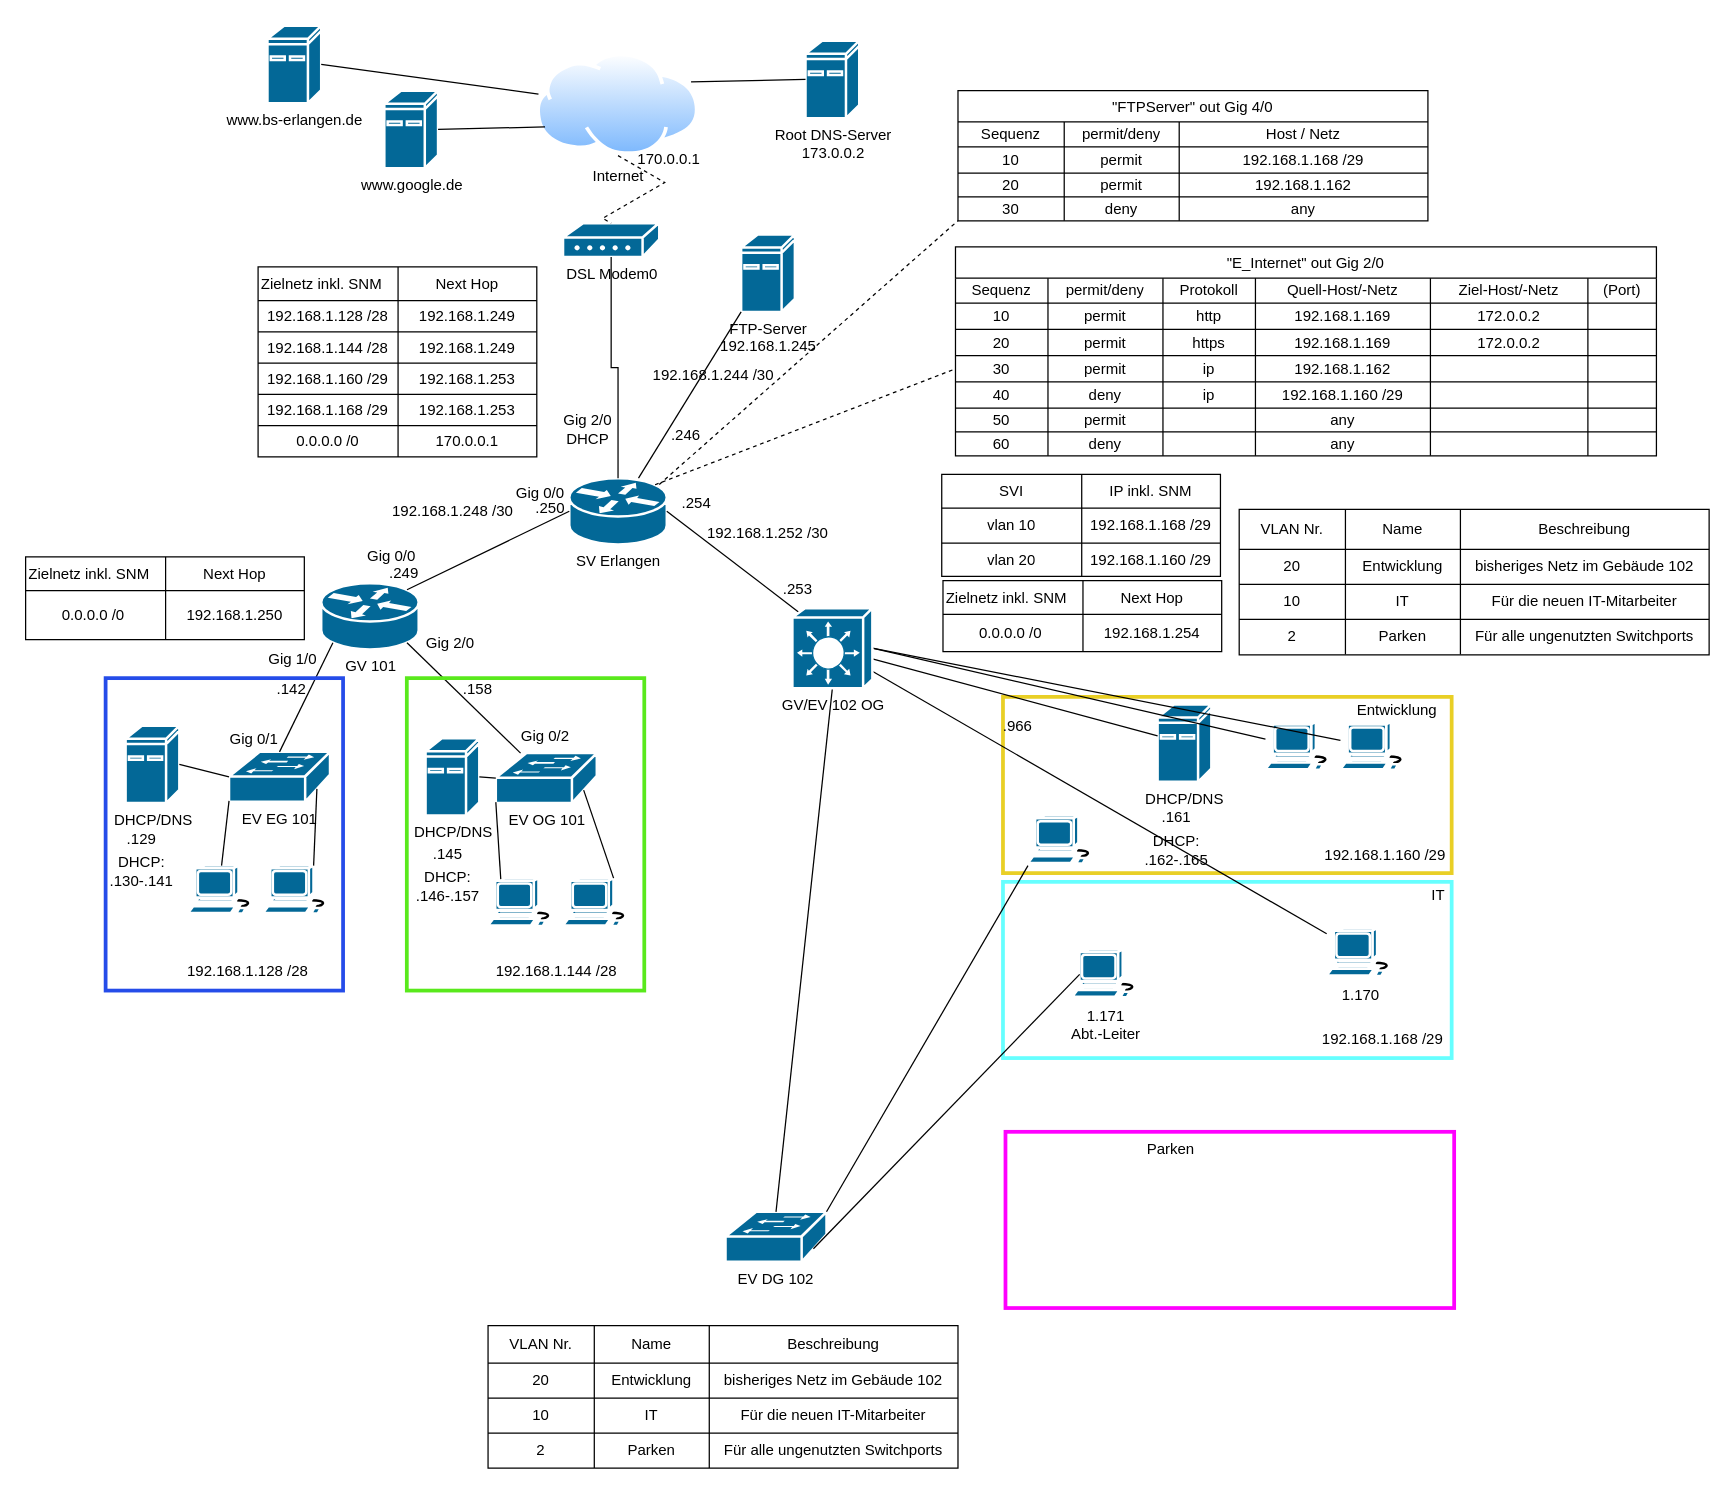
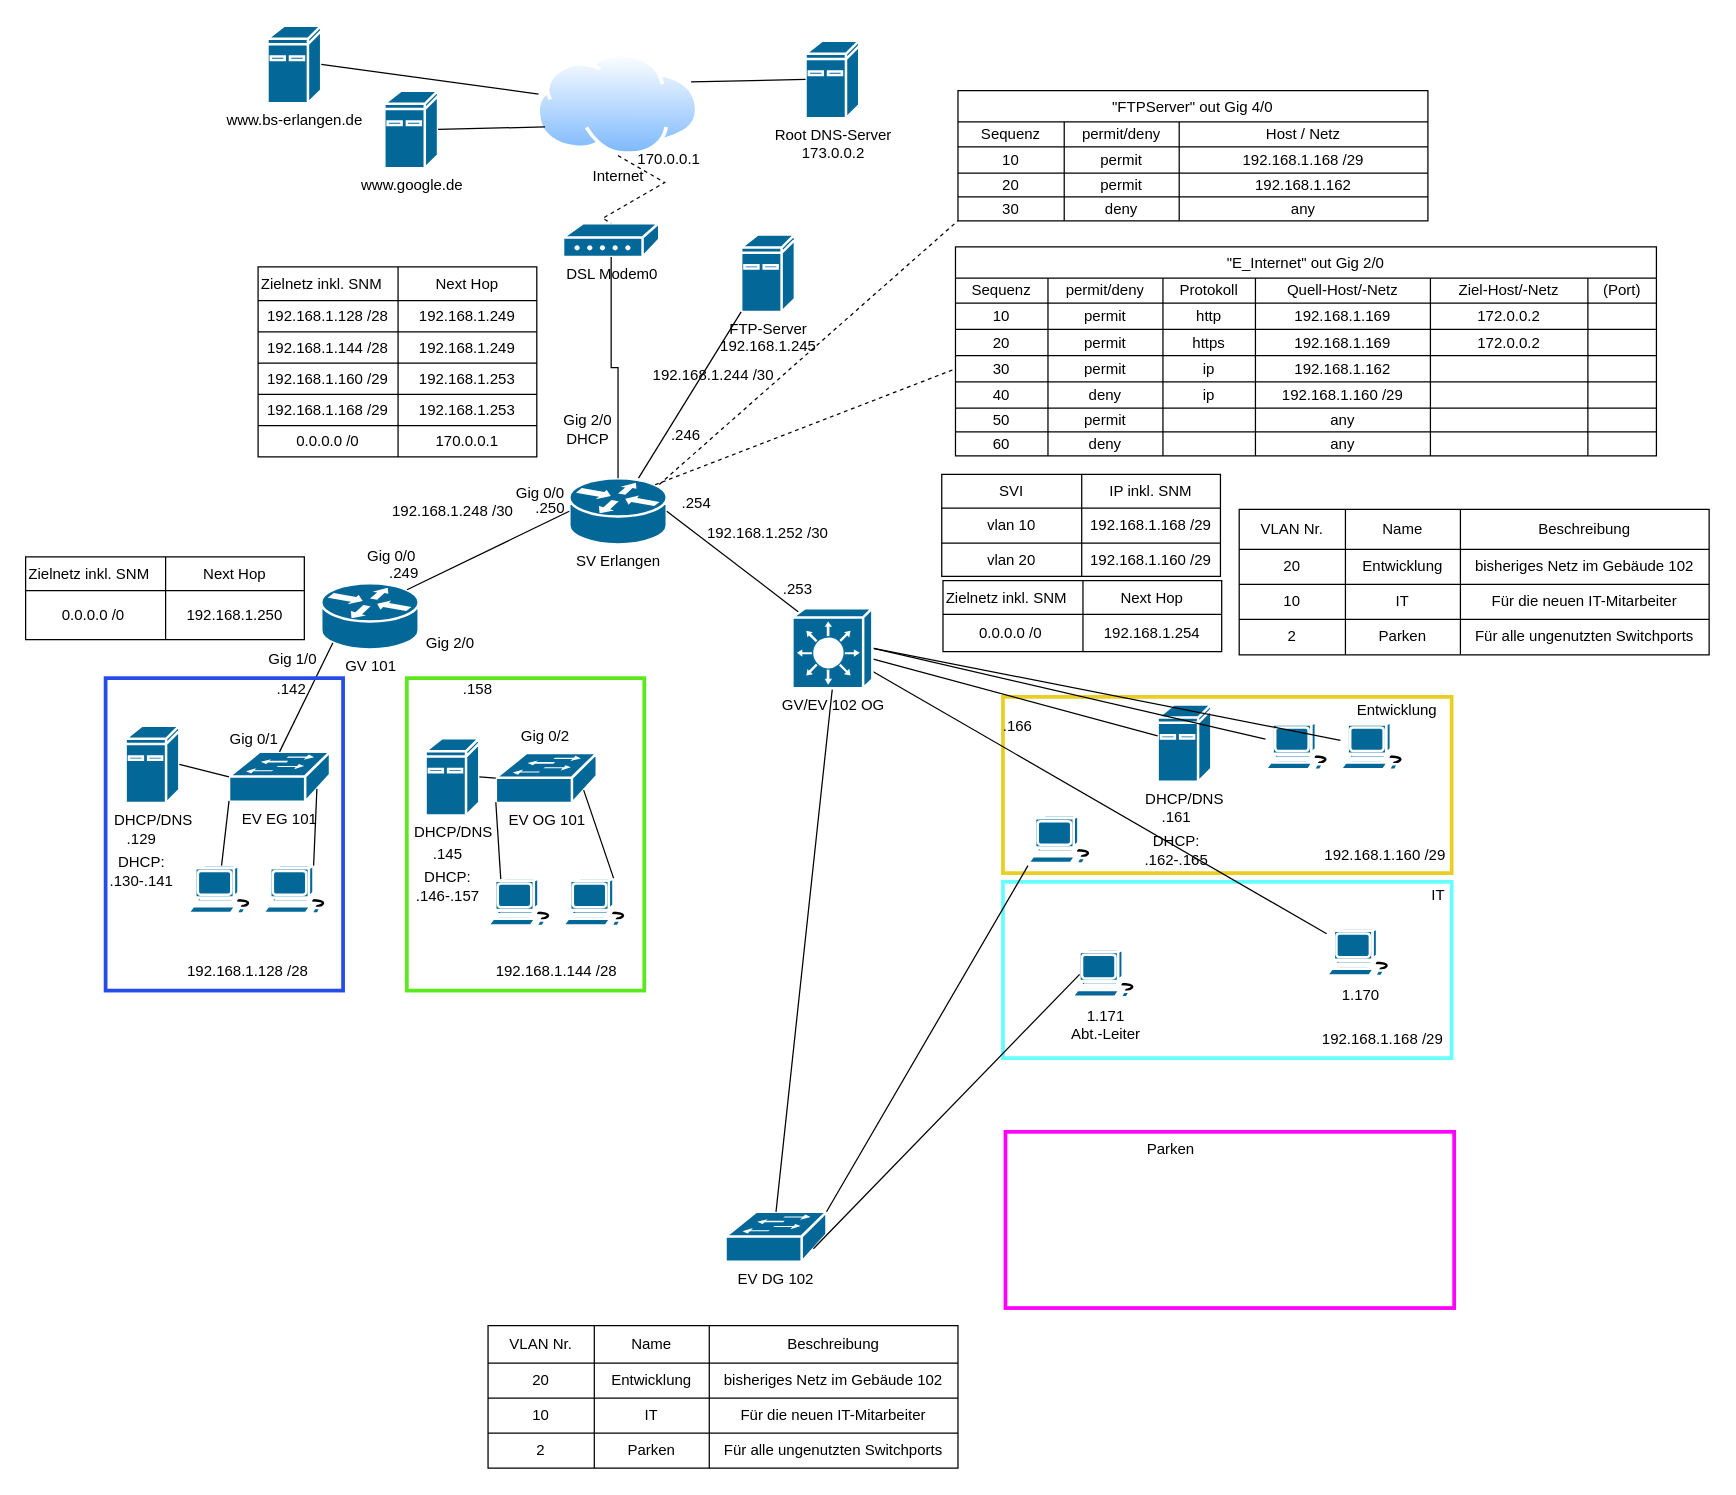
(464, 698) -> none
(1018, 727) -> (1018, 727)
